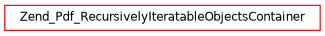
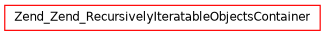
(162, 18) -> (162, 18)
